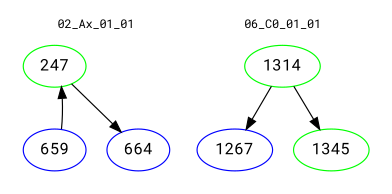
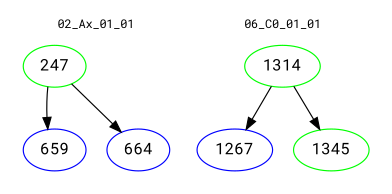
(62, 114) -> (47, 102)
